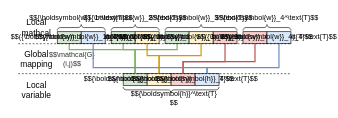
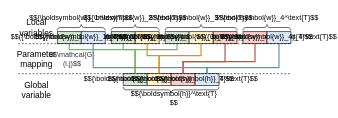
(37, 27) -> (37, 27)
(37, 59) -> (37, 59)
(37, 90) -> (37, 90)
